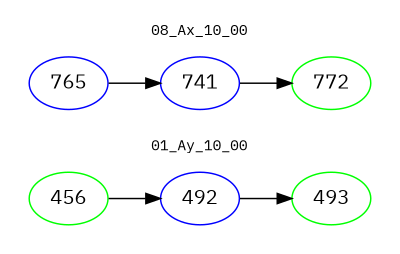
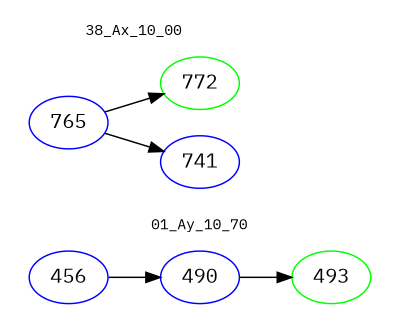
(200, 31) -> (134, 31)
(259, 83) -> (127, 105)
(200, 147) -> (200, 226)
(69, 199) -> (69, 277)
(200, 199) -> (200, 277)
